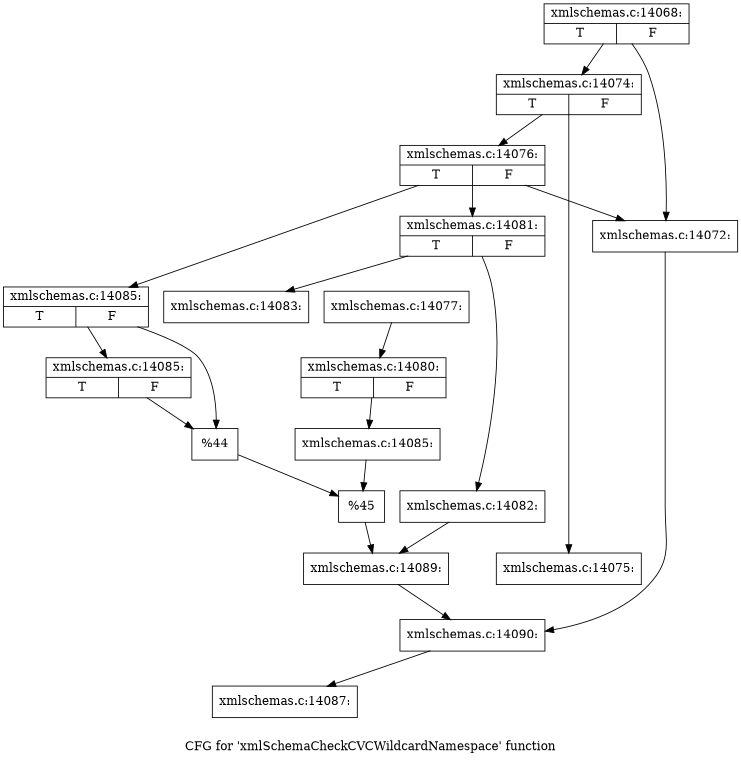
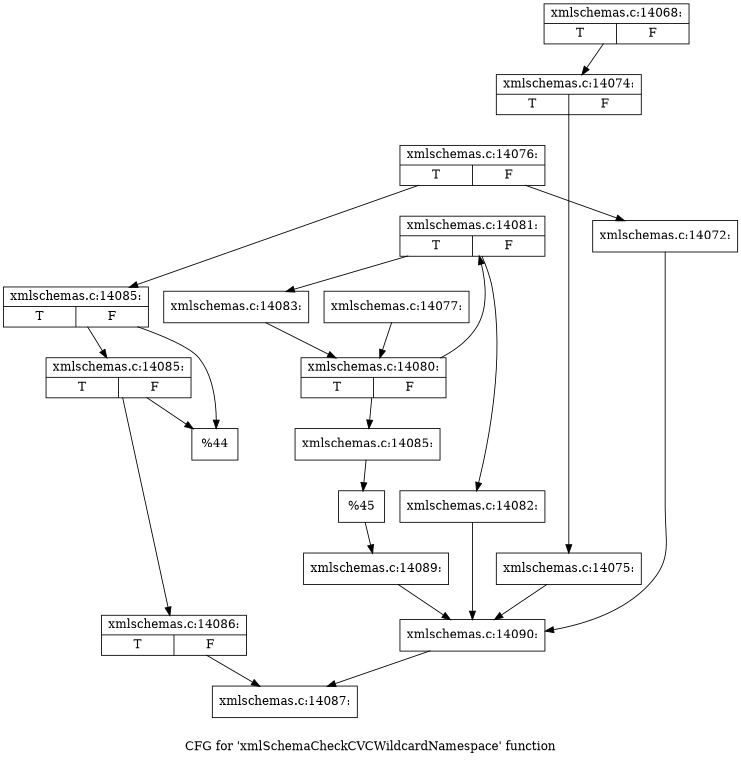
(661, 125) -> none
(524, 127) -> none
(472, 197) -> (480, 320)
none -> (297, 338)
(284, 474) -> none
(428, 535) -> (472, 566)
none -> (524, 599)
none -> (174, 635)
